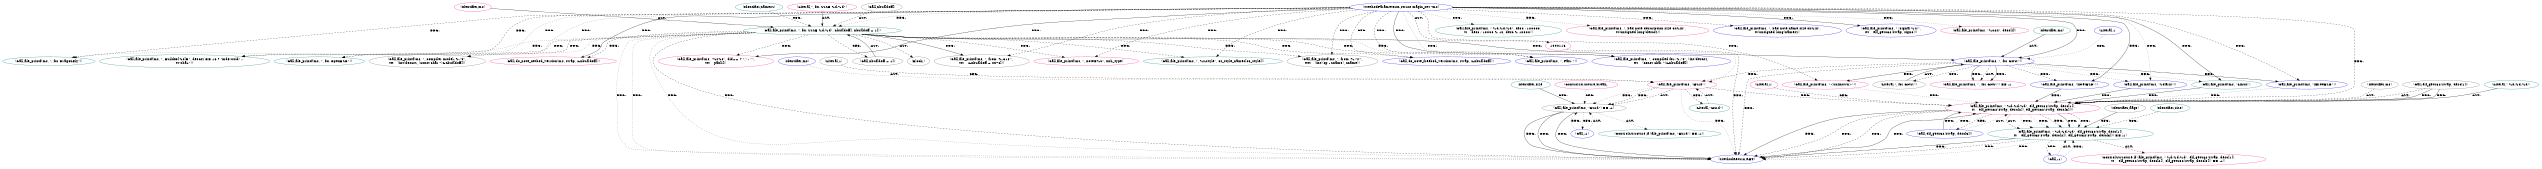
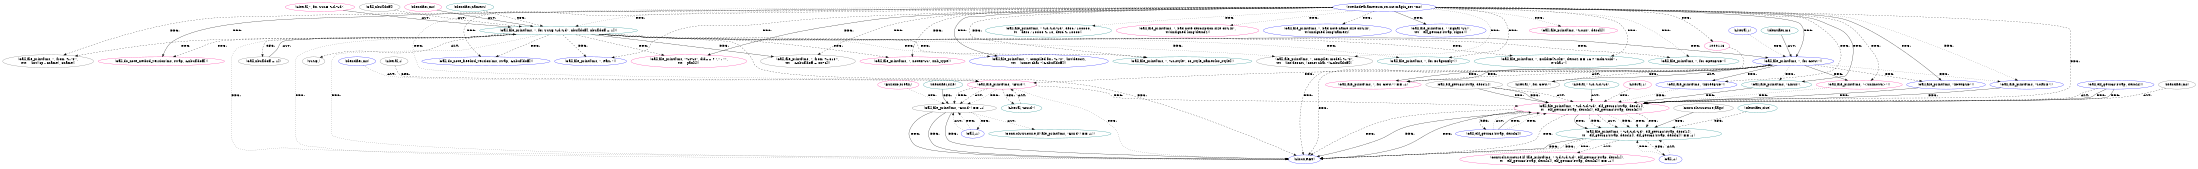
(1420, 18) -> (1687, 18)
(1363, 31) -> (472, 31)
(918, 61) -> (314, 61)
(1586, 85) -> (898, 85)
none -> (2116, 85)
(2125, 108) -> (1704, 108)
(1737, 159) -> (1304, 159)
